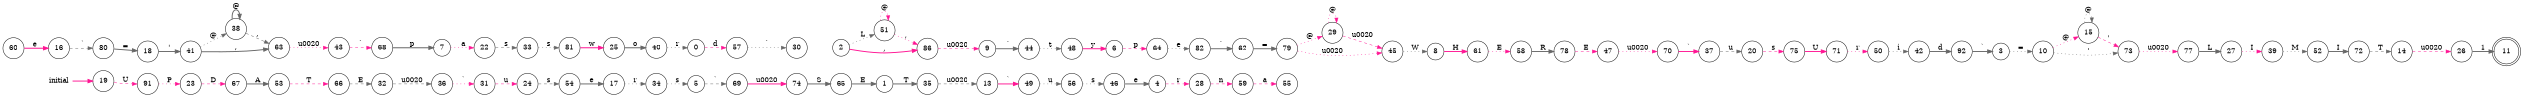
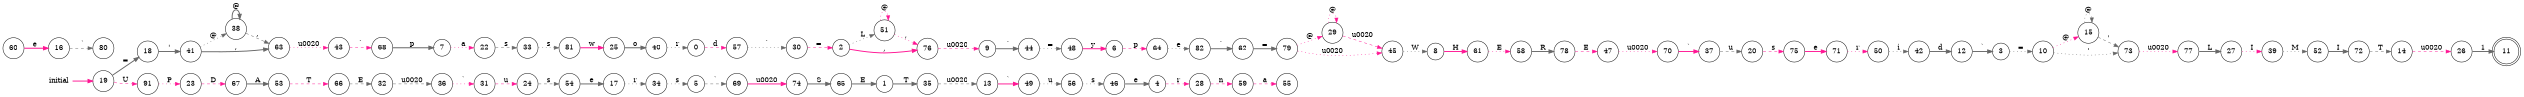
(2106, 41) -> (2106, 41)
(1050, 45) -> (1050, 45)
none -> (818, 48)
(1816, 48) -> (1816, 48)
(927, 49) -> (927, 49)
(123, 50) -> (124, 68)
(1962, 52) -> (1962, 52)
